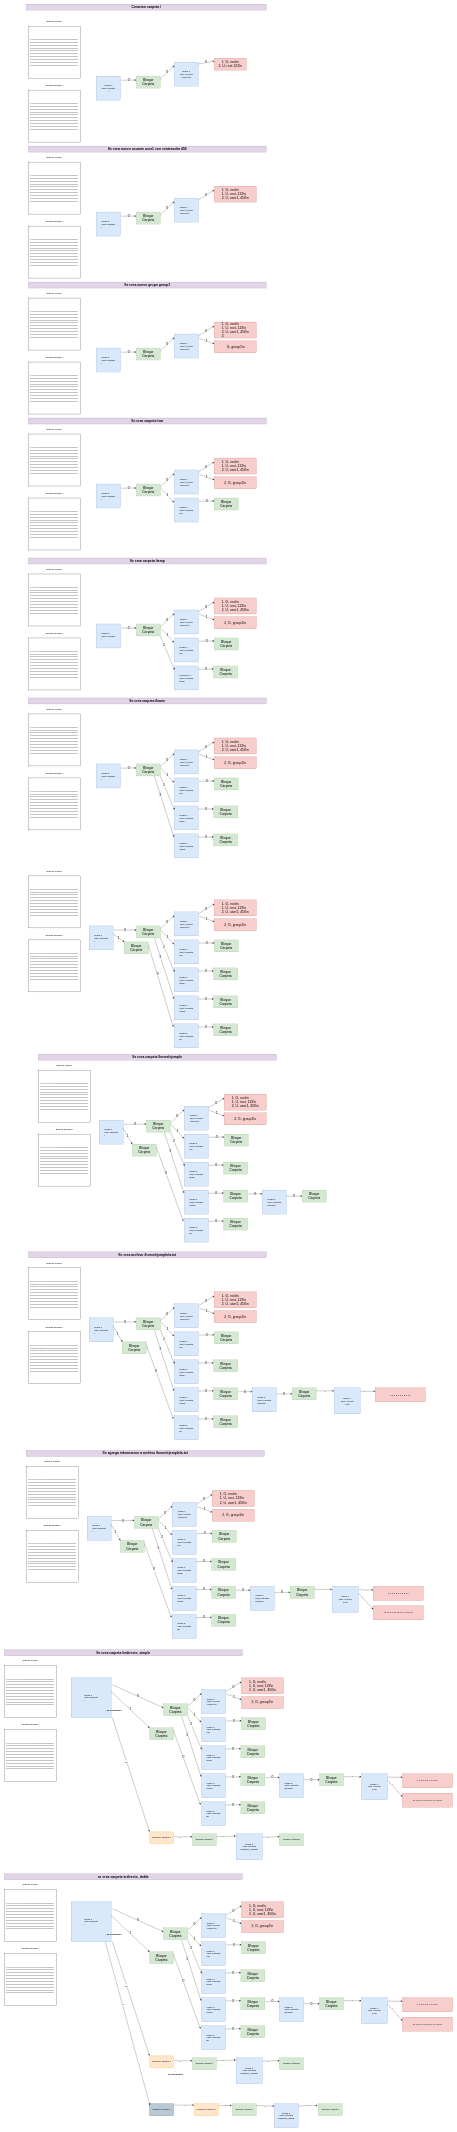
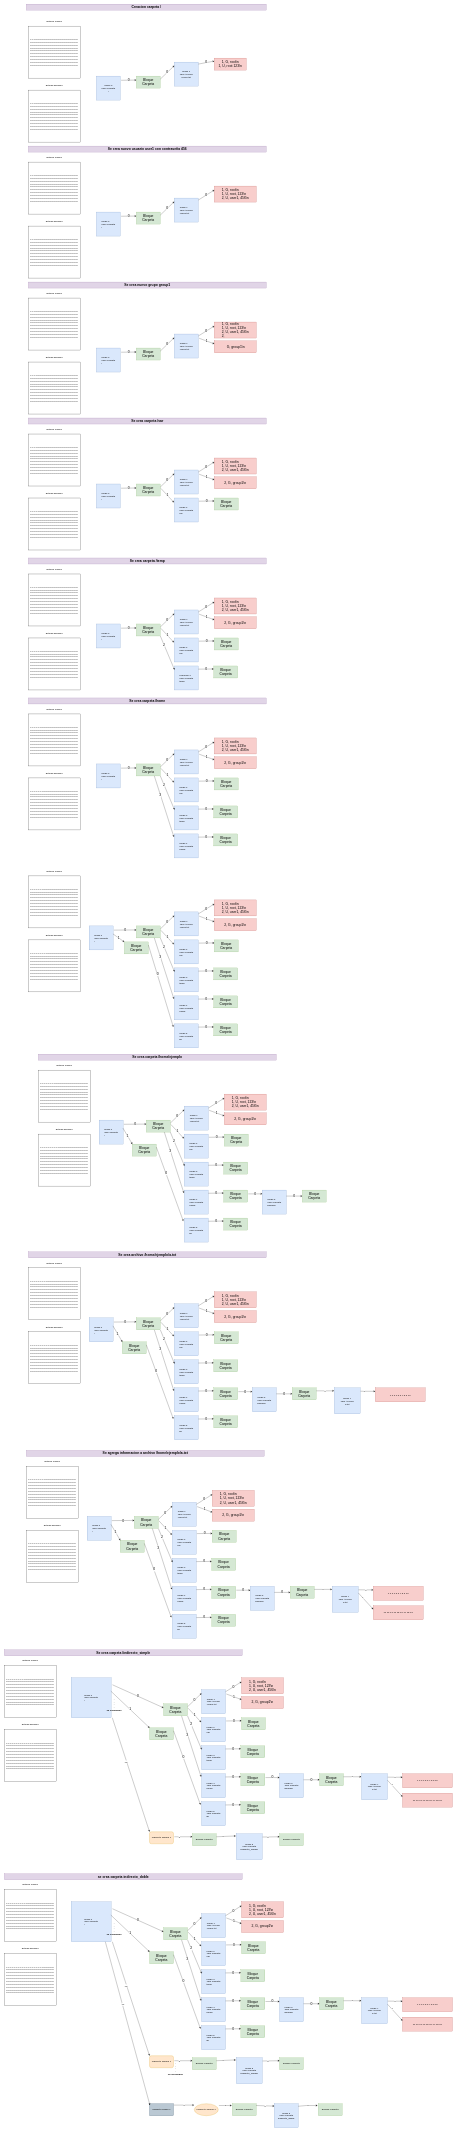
(206, 2110) -> (206, 2110)
